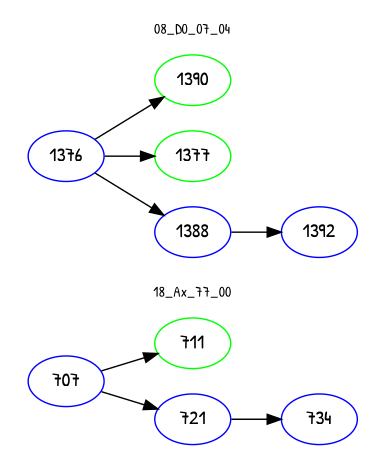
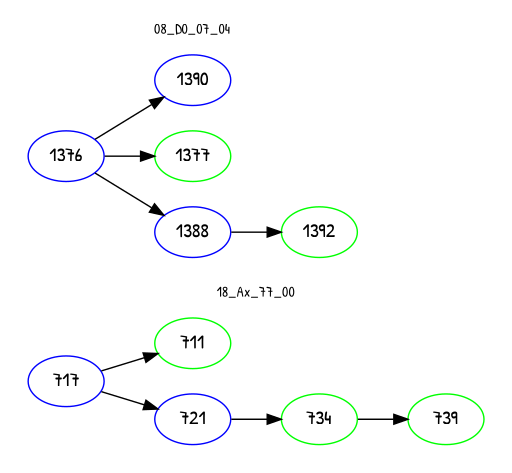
(193, 80) -> (193, 80)
(319, 232) -> (319, 232)
(66, 381) -> (66, 381)
(319, 419) -> (319, 419)
none -> (446, 419)
